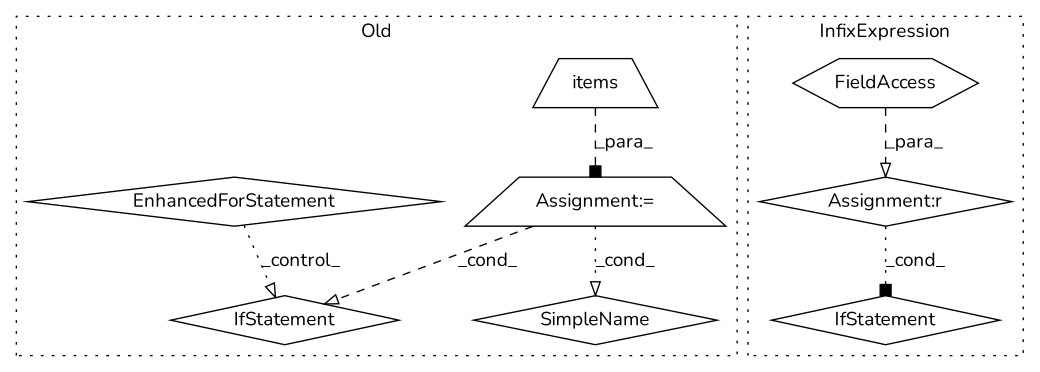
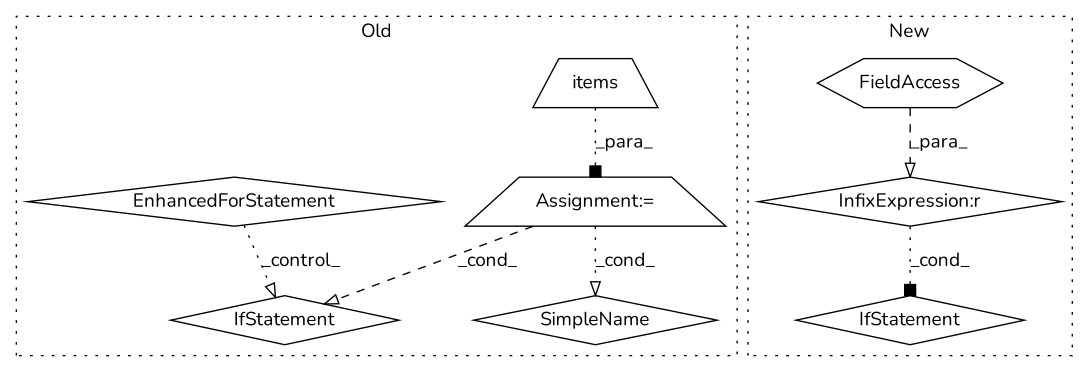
(886, 32) -> (910, 32)
(595, 136) -> (595, 136)
(886, 202) -> (910, 202)
